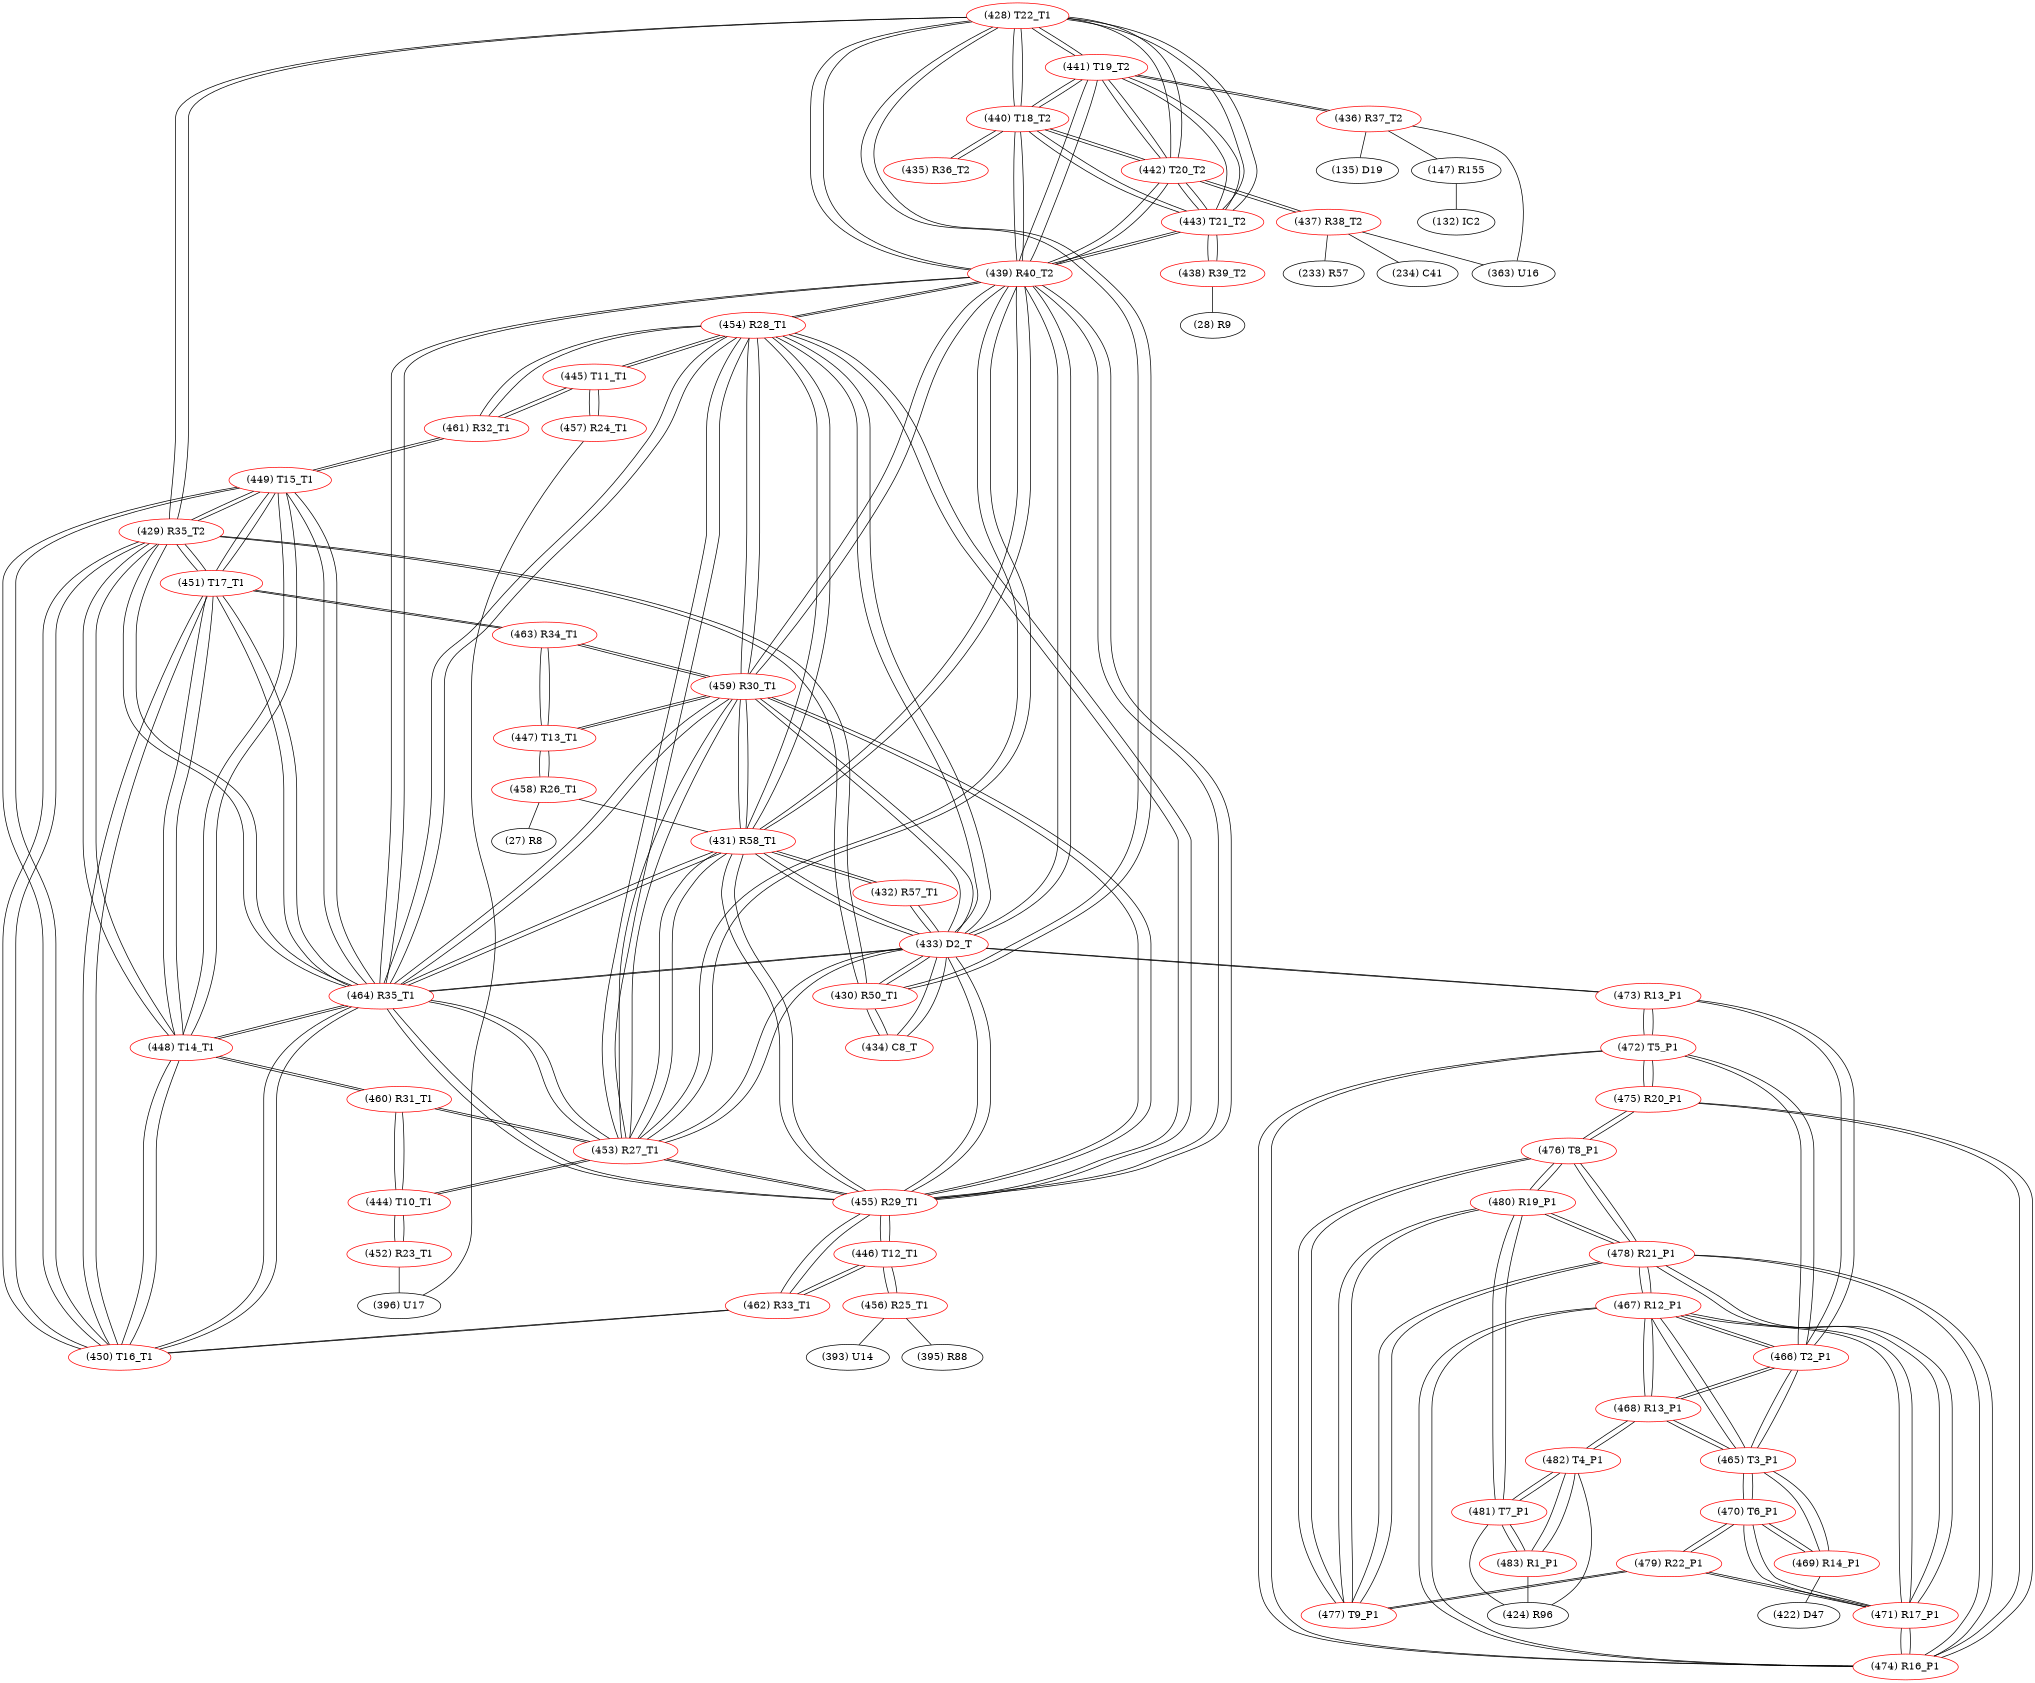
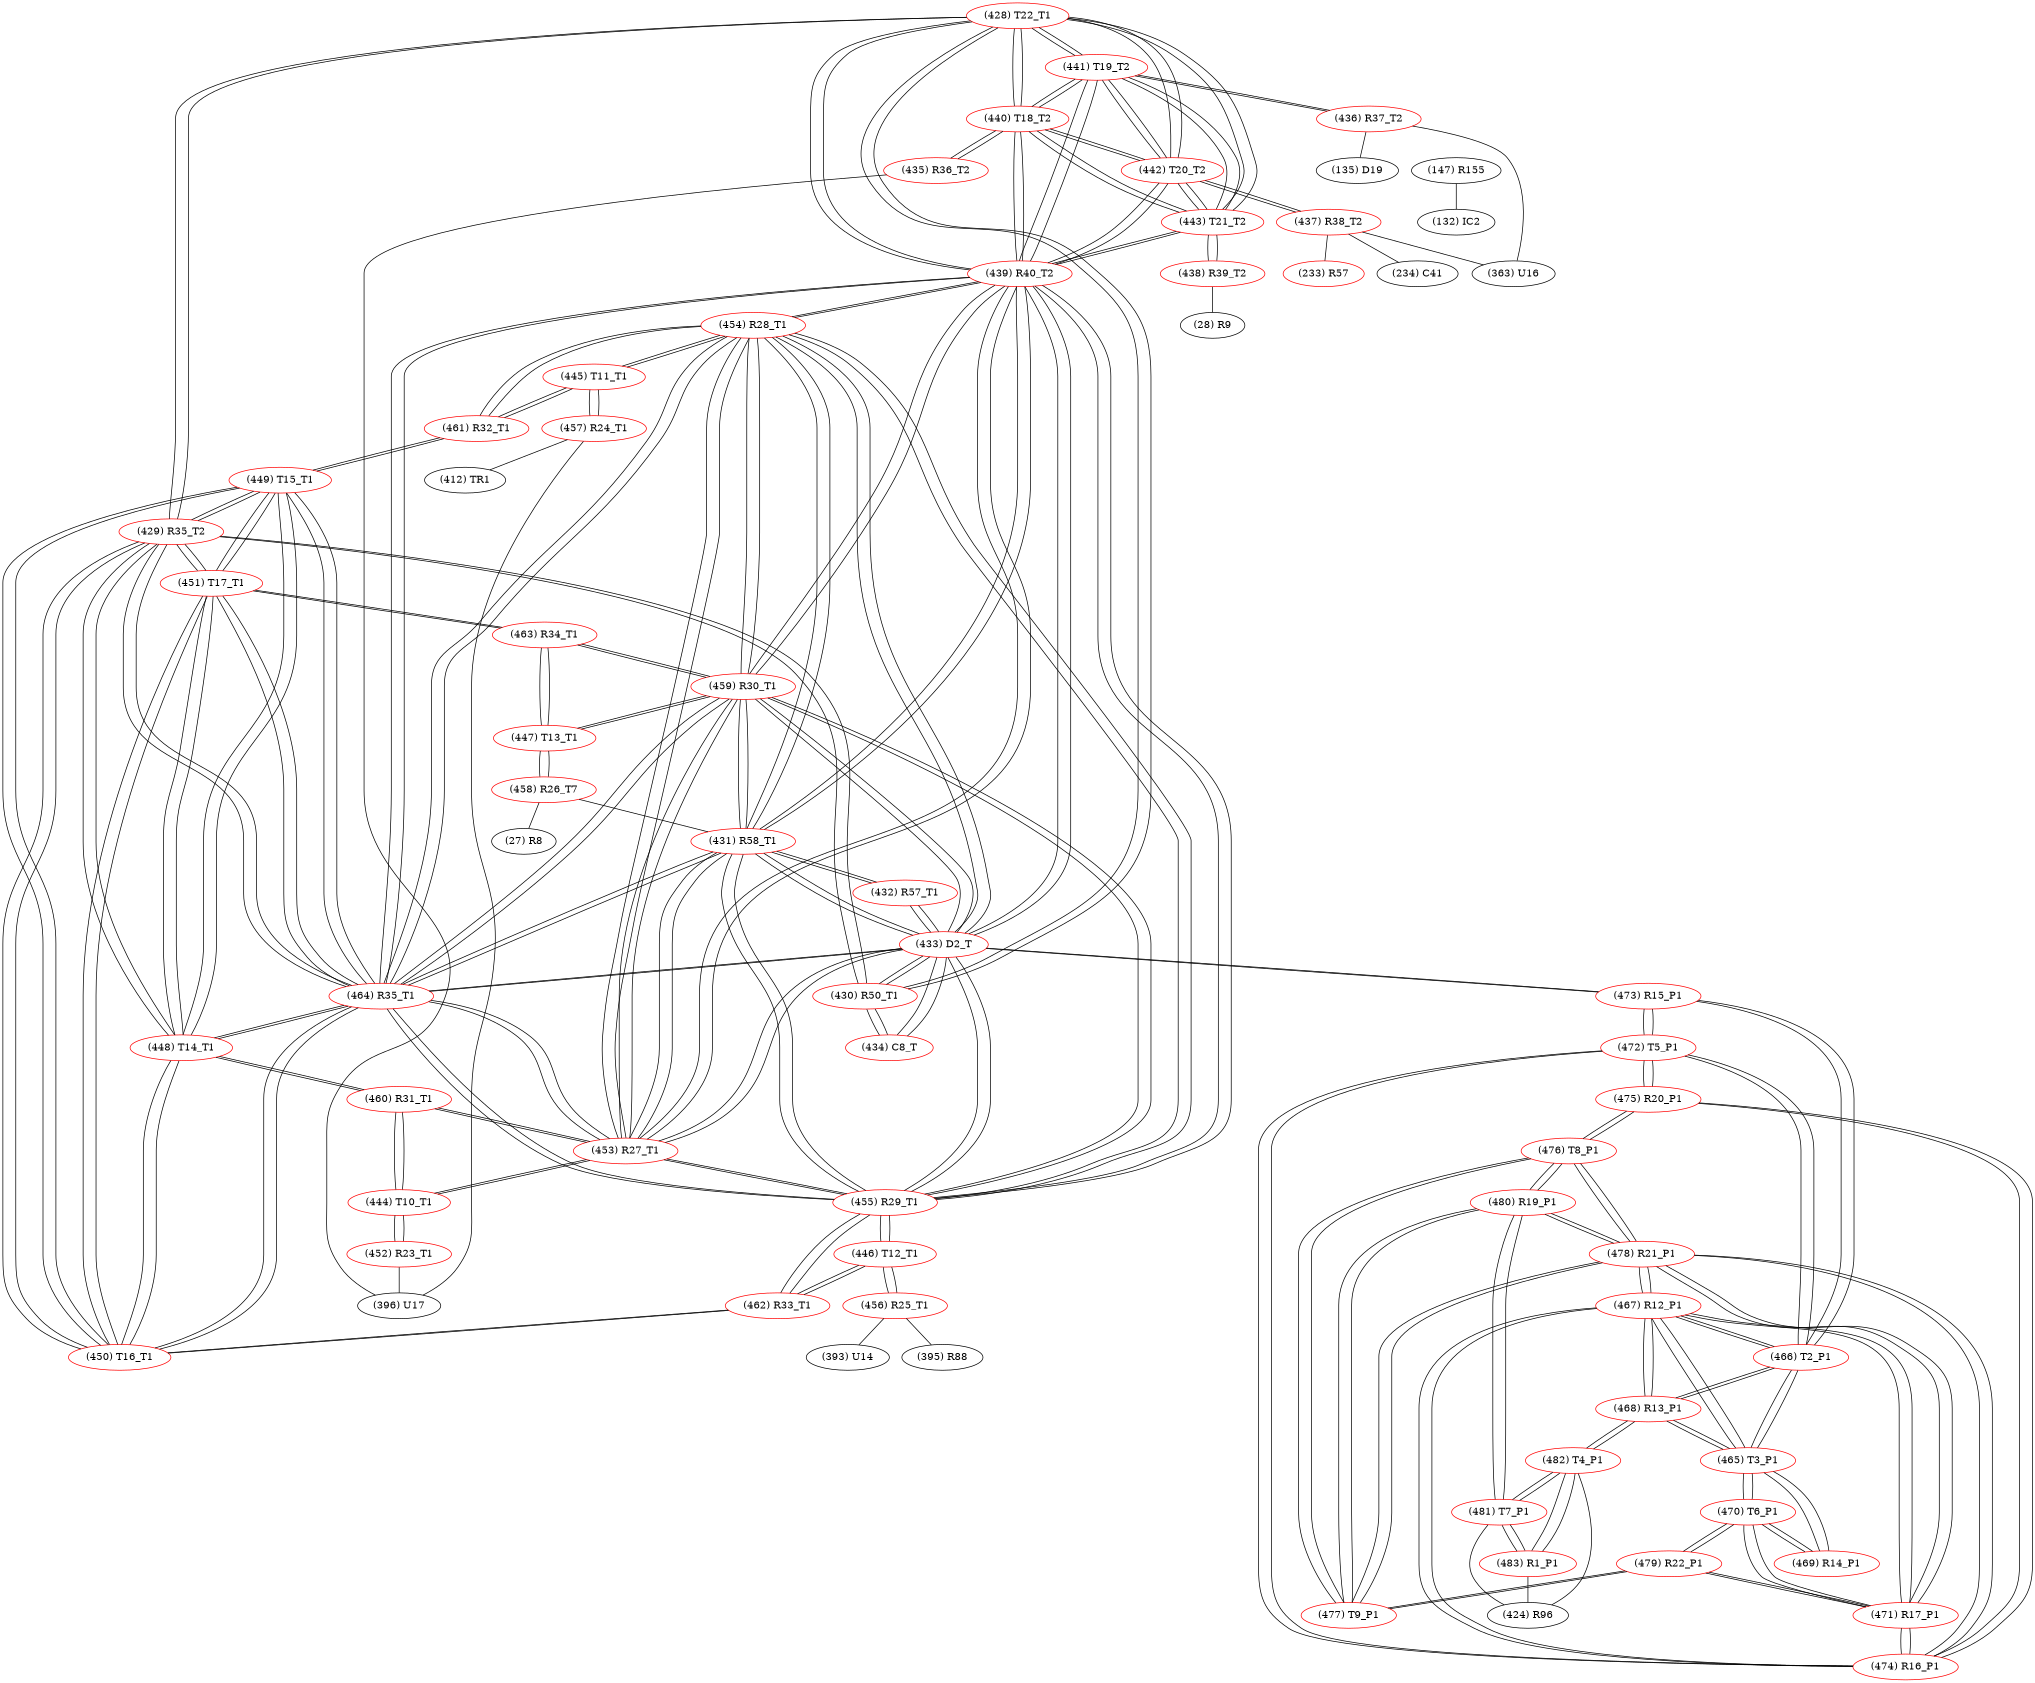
(1413, 145) -> none
(1324, 274) -> (1324, 274)
none -> (465, 480)
none -> (364, 565)
(544, 790) -> (544, 790)
(1648, 996) -> (1648, 996)
(1799, 1615) -> none
